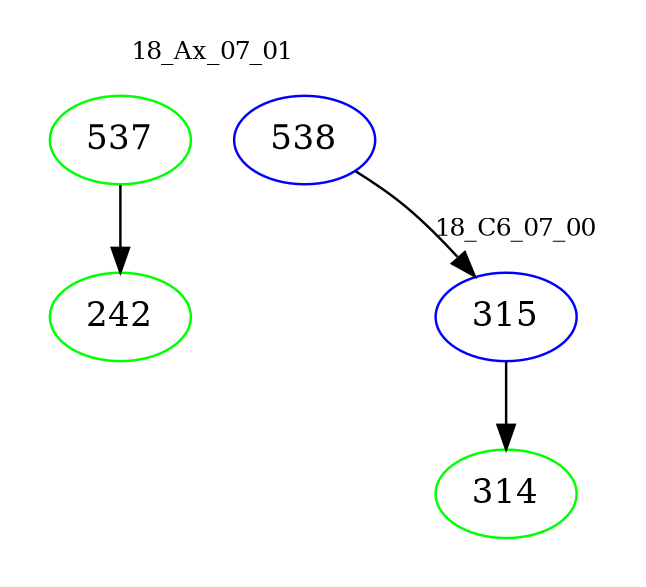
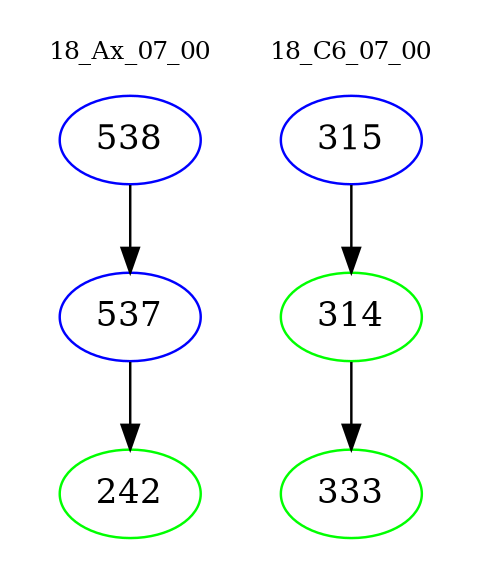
(213, 53) -> (130, 53)
(120, 140) -> (130, 317)
(432, 230) -> (130, 216)
none -> (351, 494)
